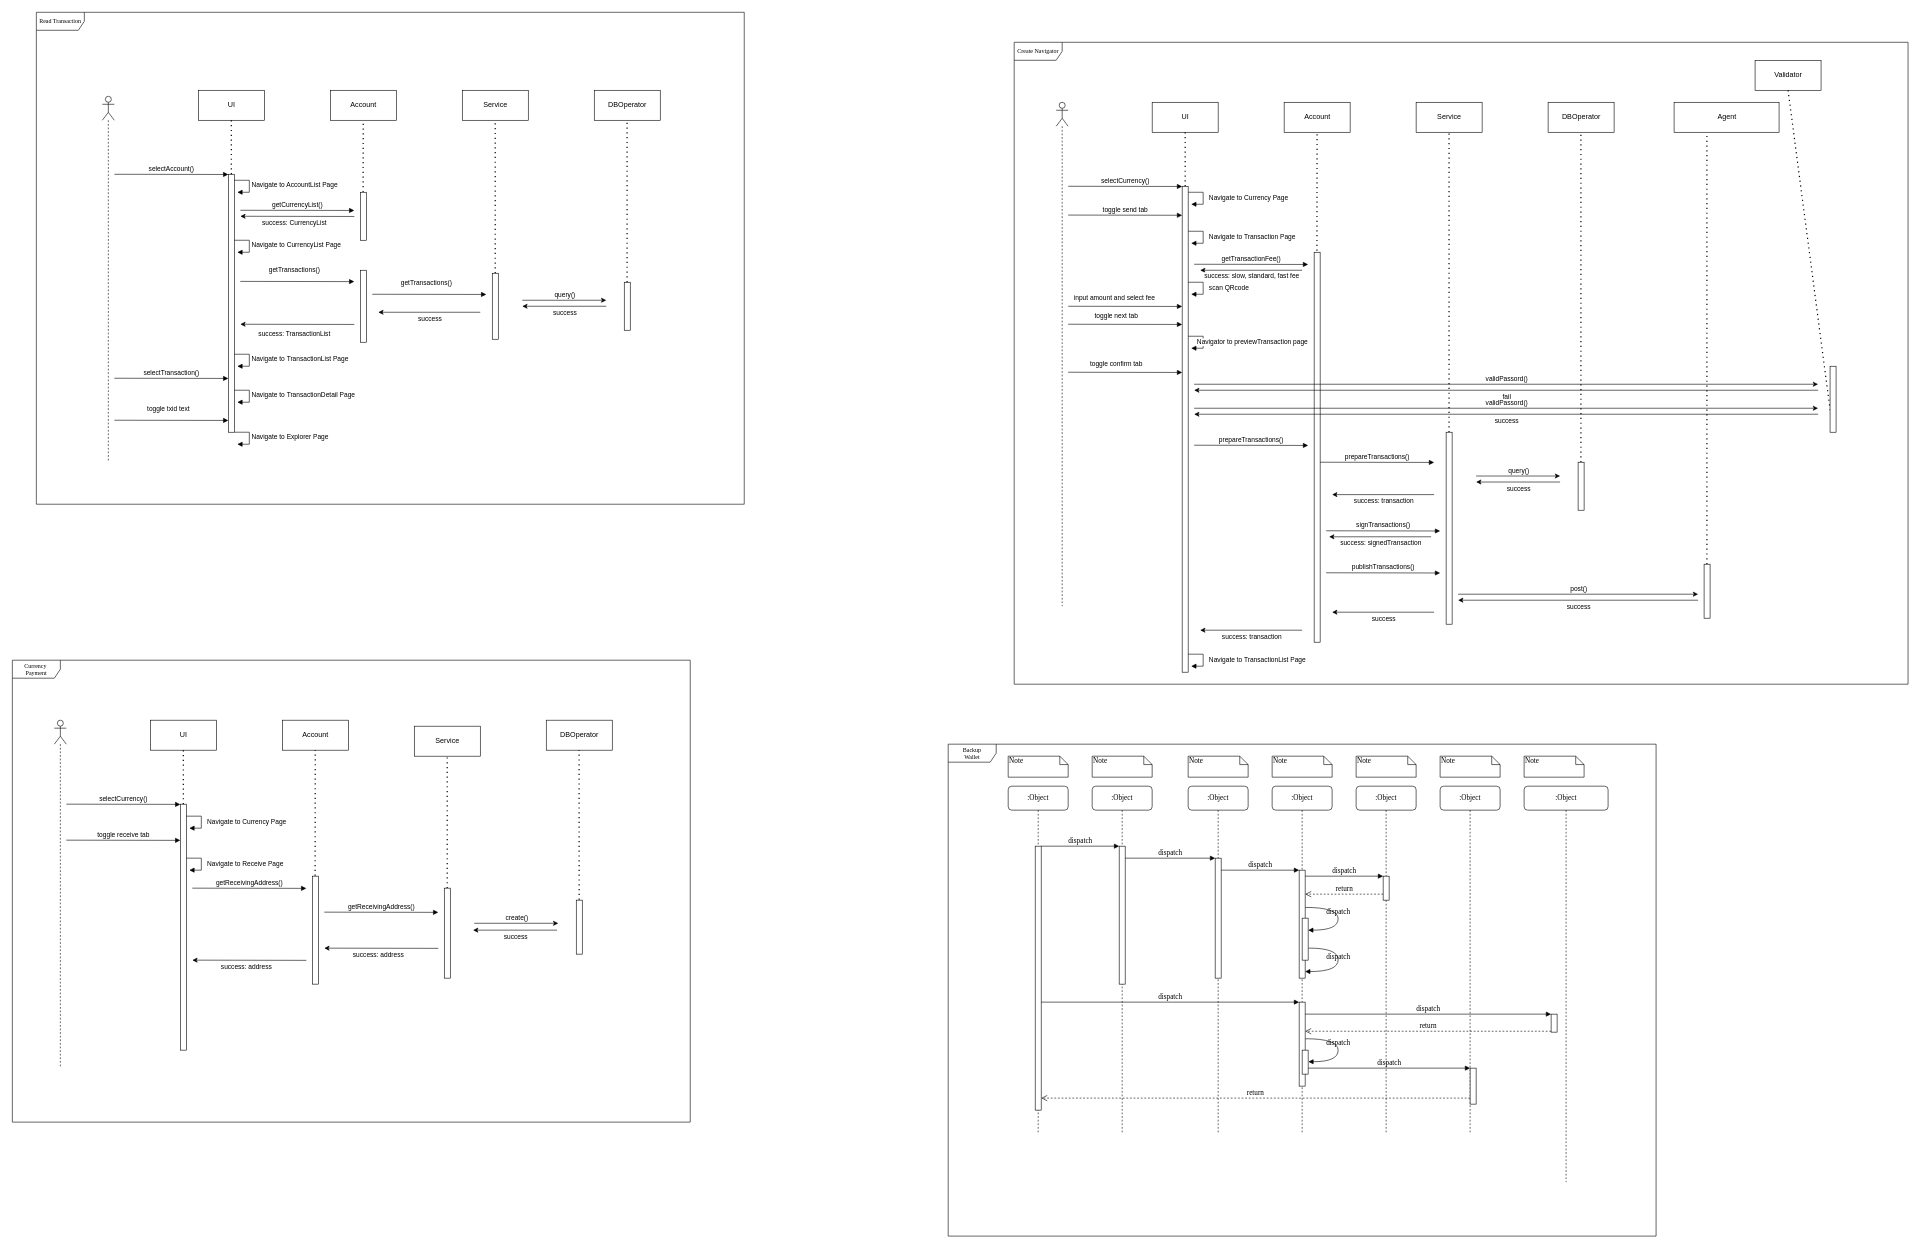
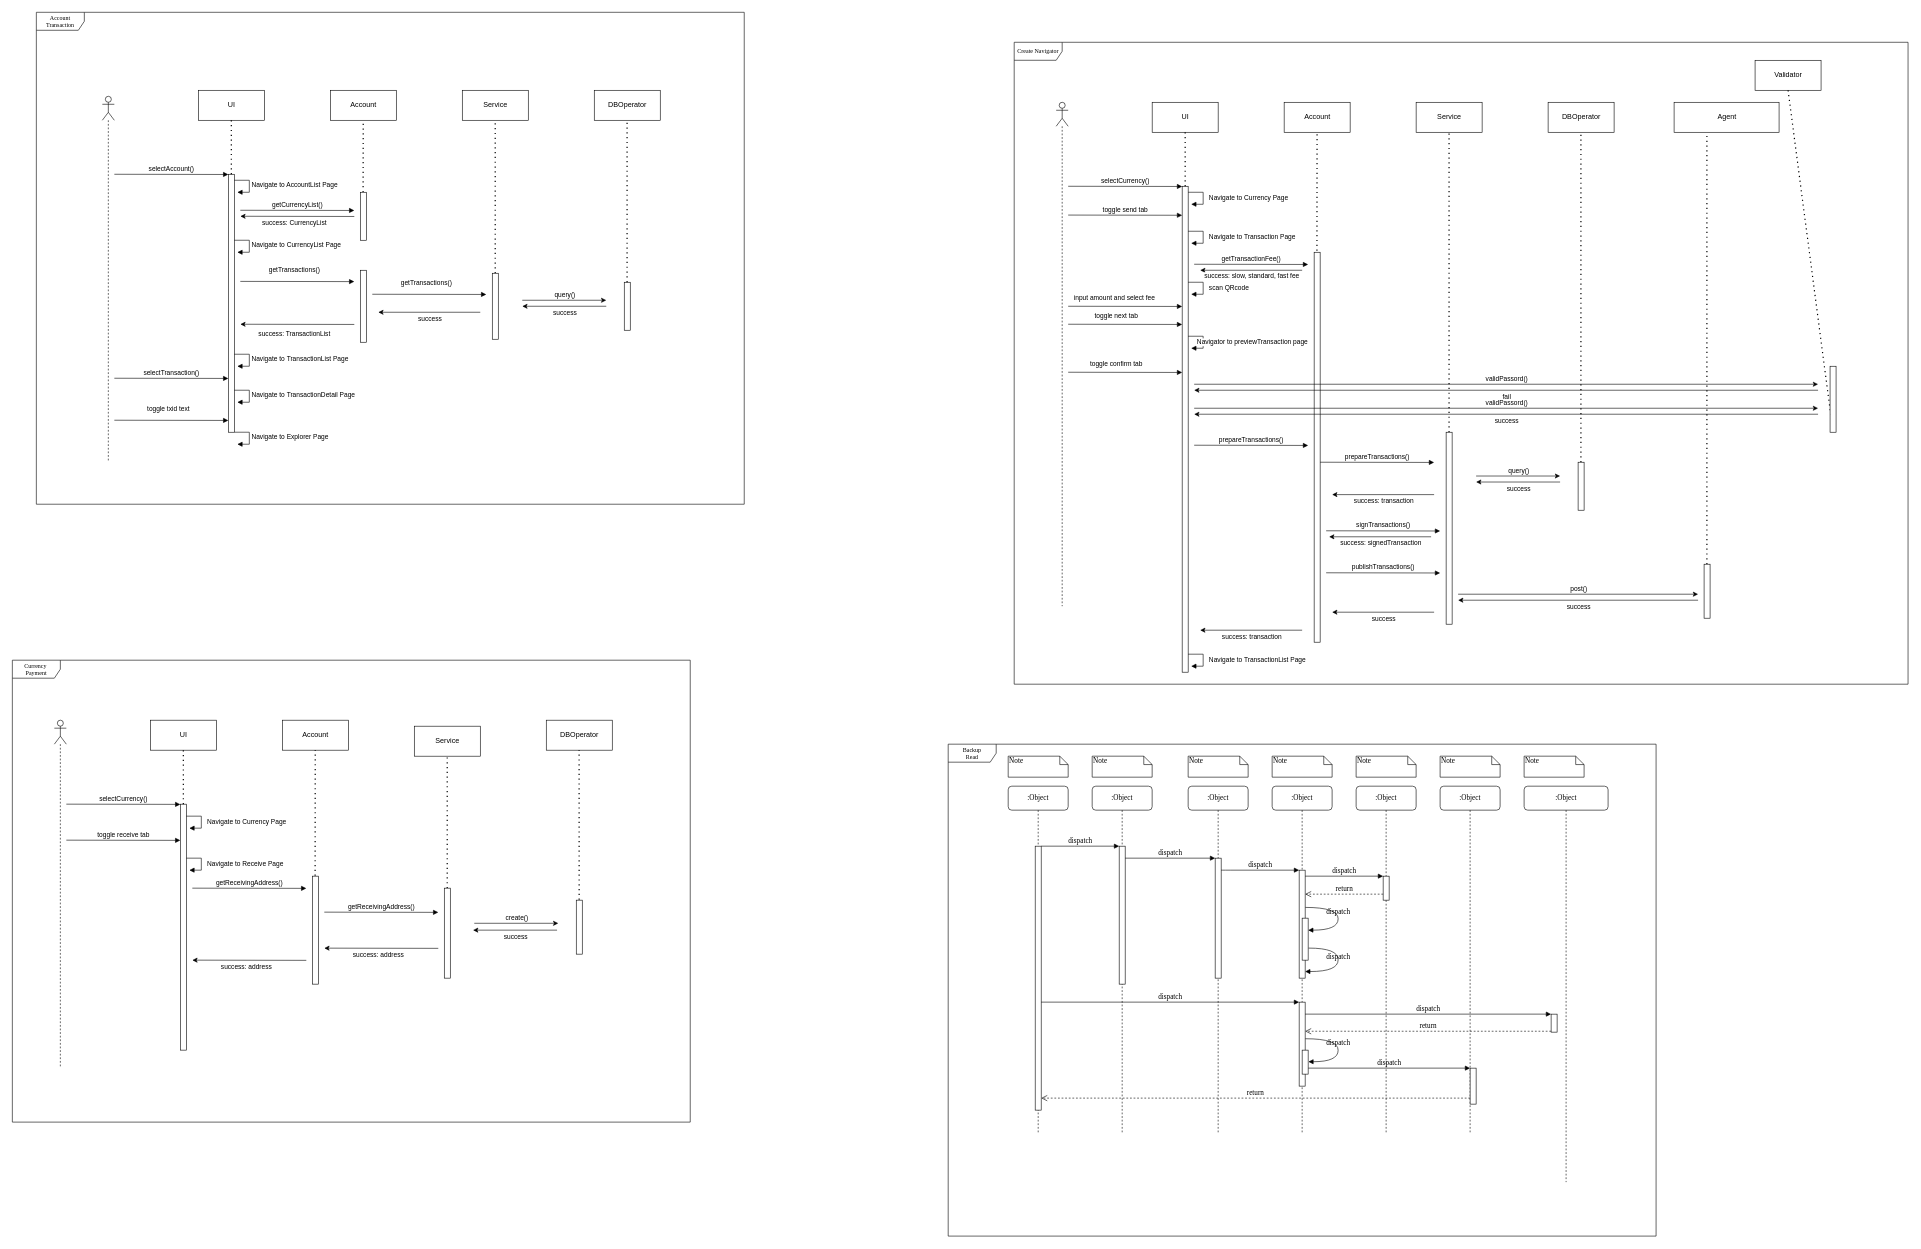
(60, 21) -> (60, 21)
(972, 753) -> (972, 753)
